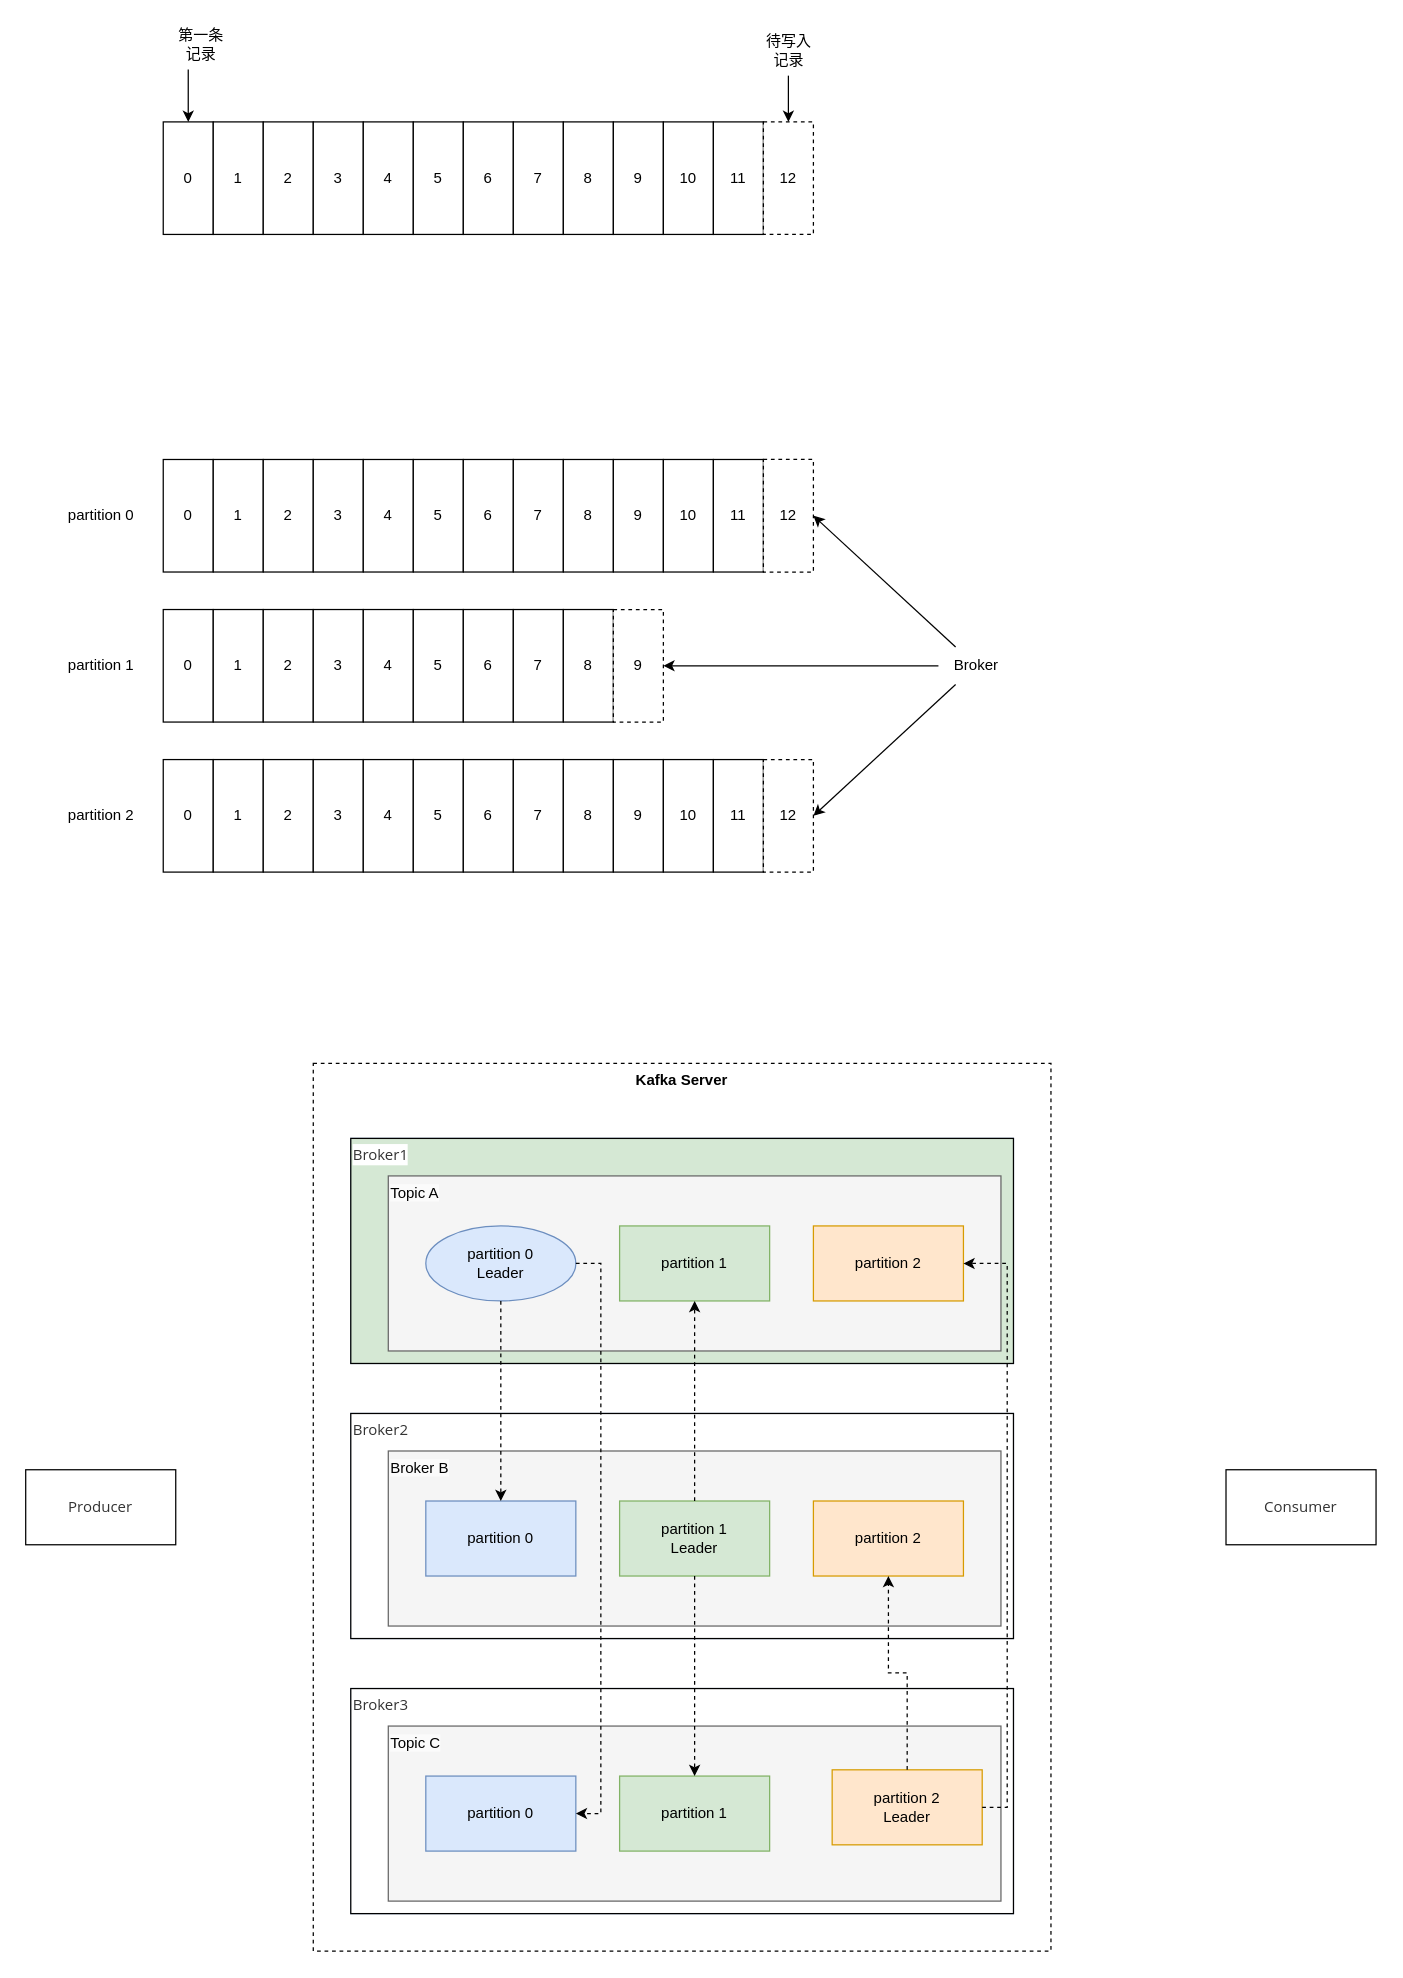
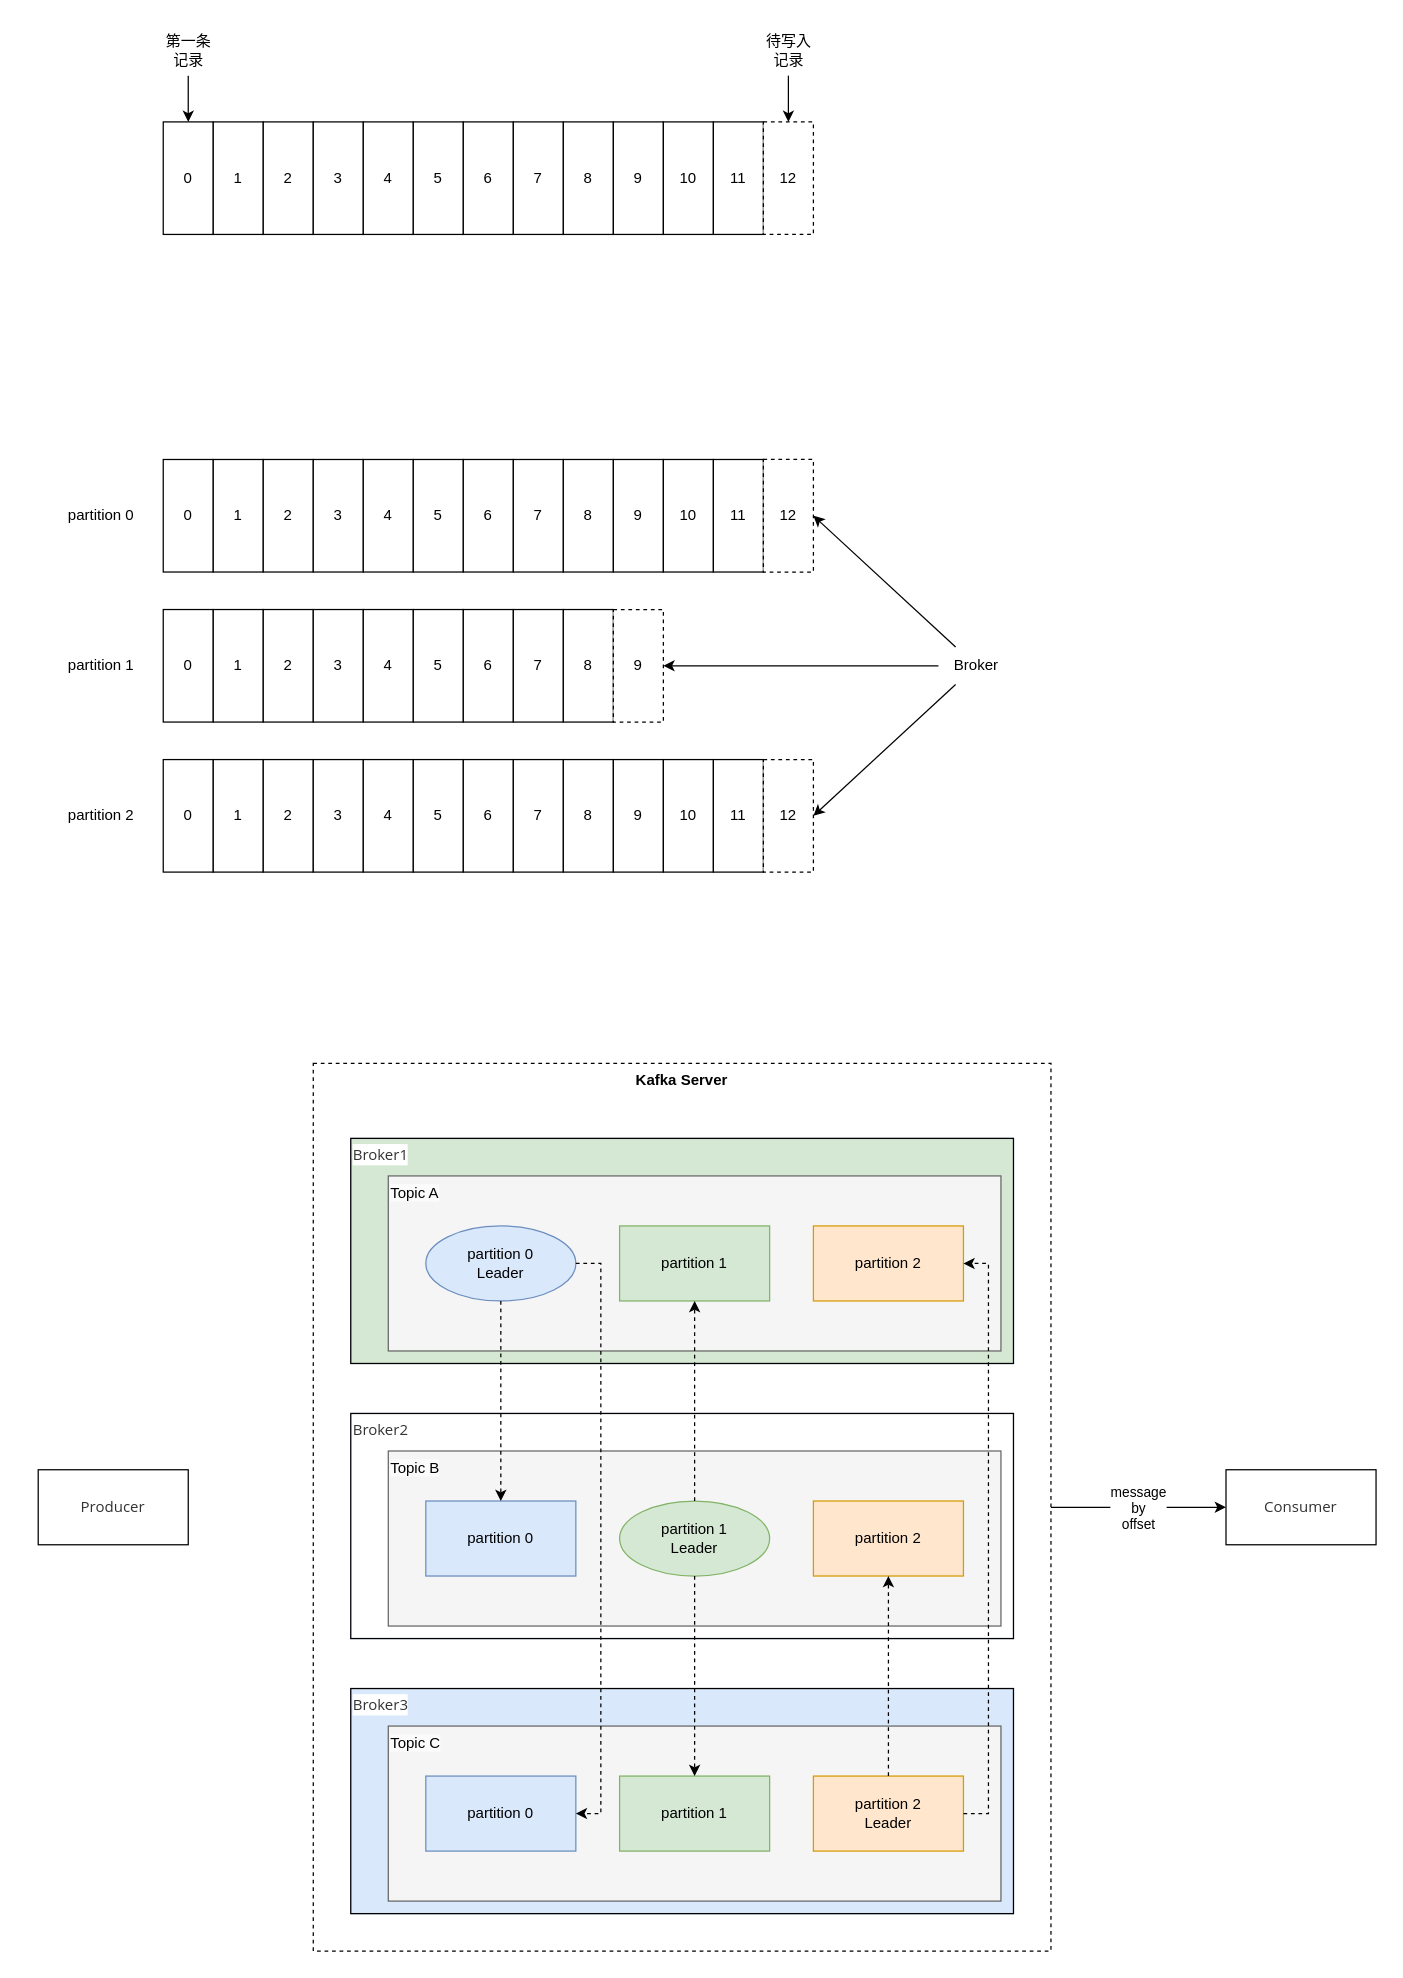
(201, 44) -> (188, 51)
(422, 1468) -> (416, 1468)
(101, 1507) -> (113, 1507)
none -> (1081, 1507)
(694, 1538) -> (694, 1538)
(383, 1706) -> (383, 1706)
(907, 1807) -> (888, 1813)
